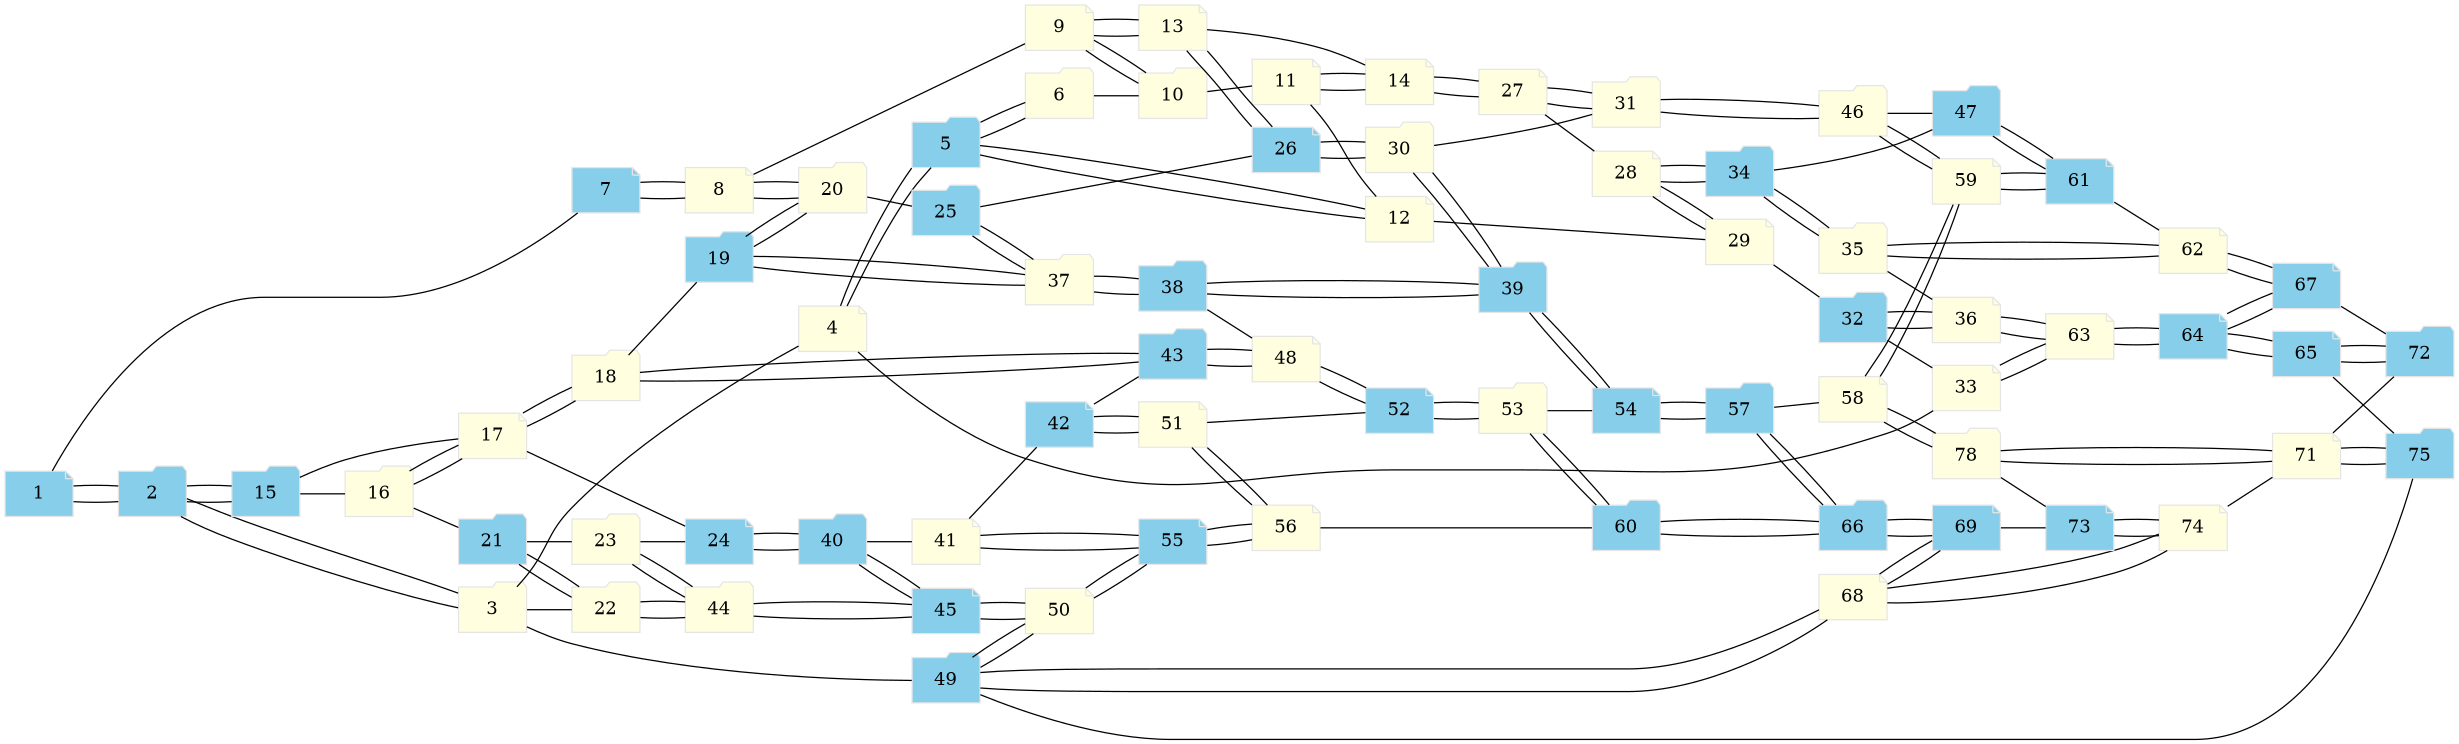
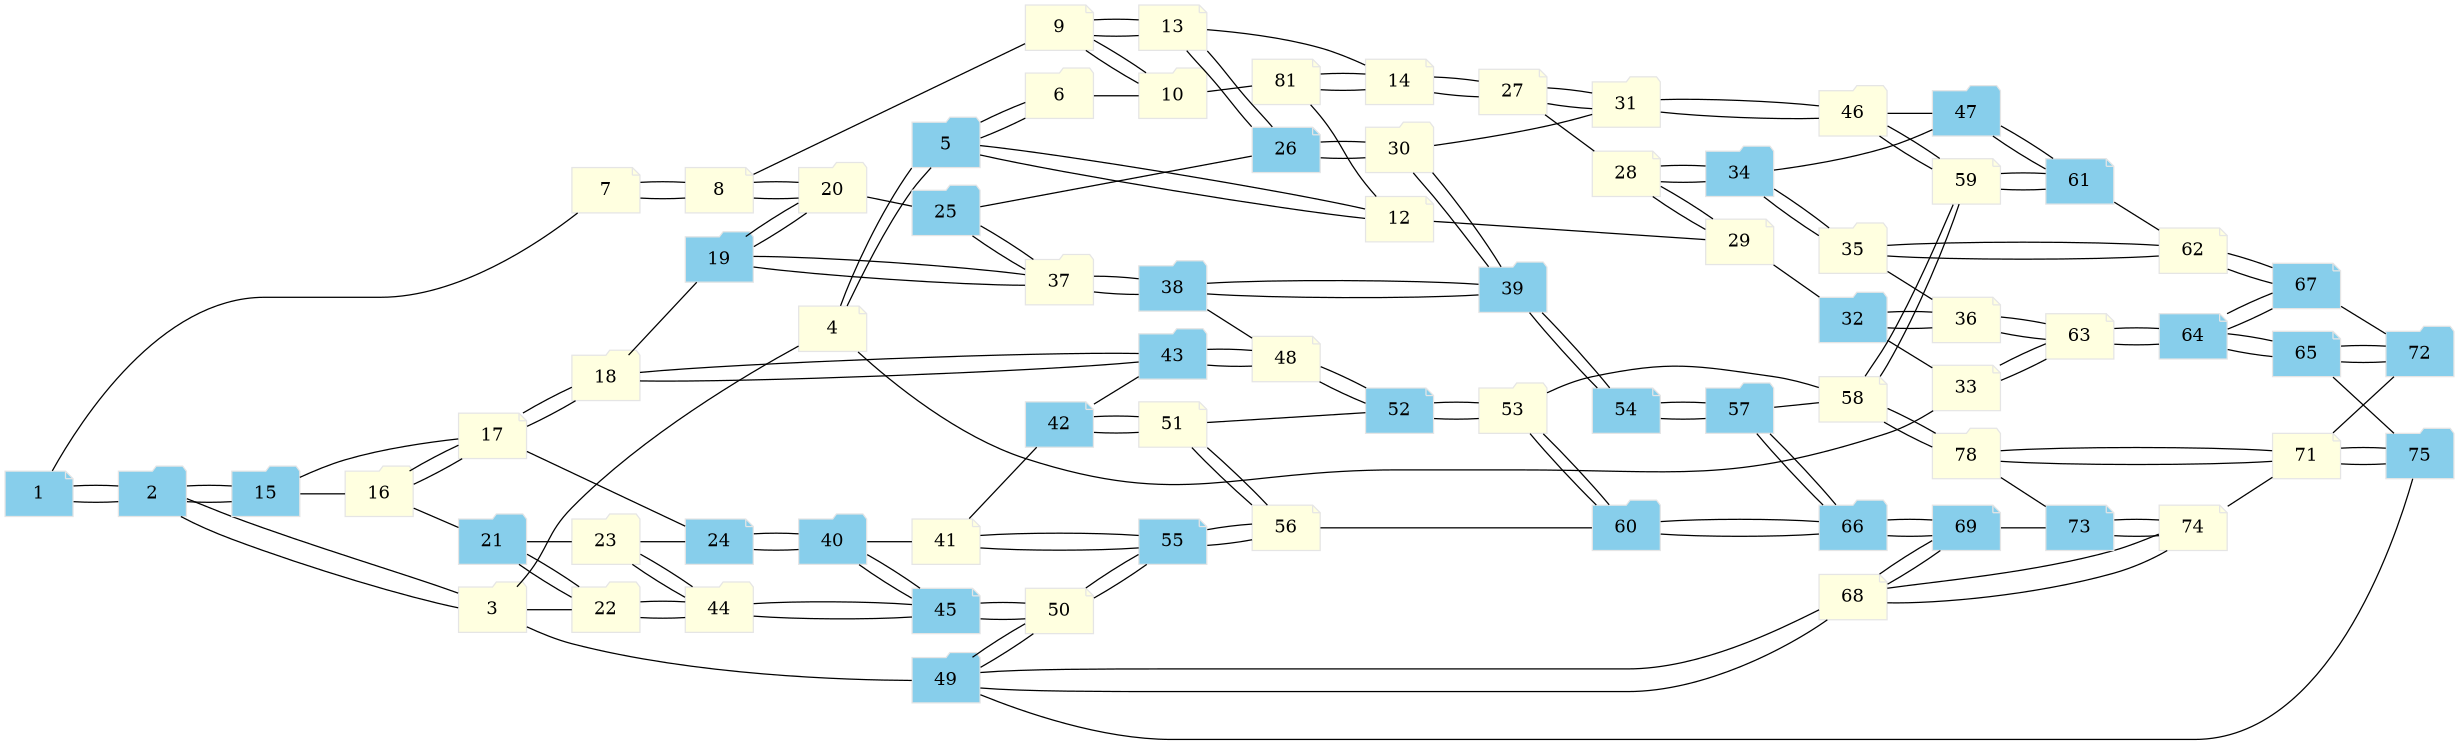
(1286, 82) -> (1286, 82)
(606, 190) -> (606, 190)
(1570, 411) -> (1682, 366)
